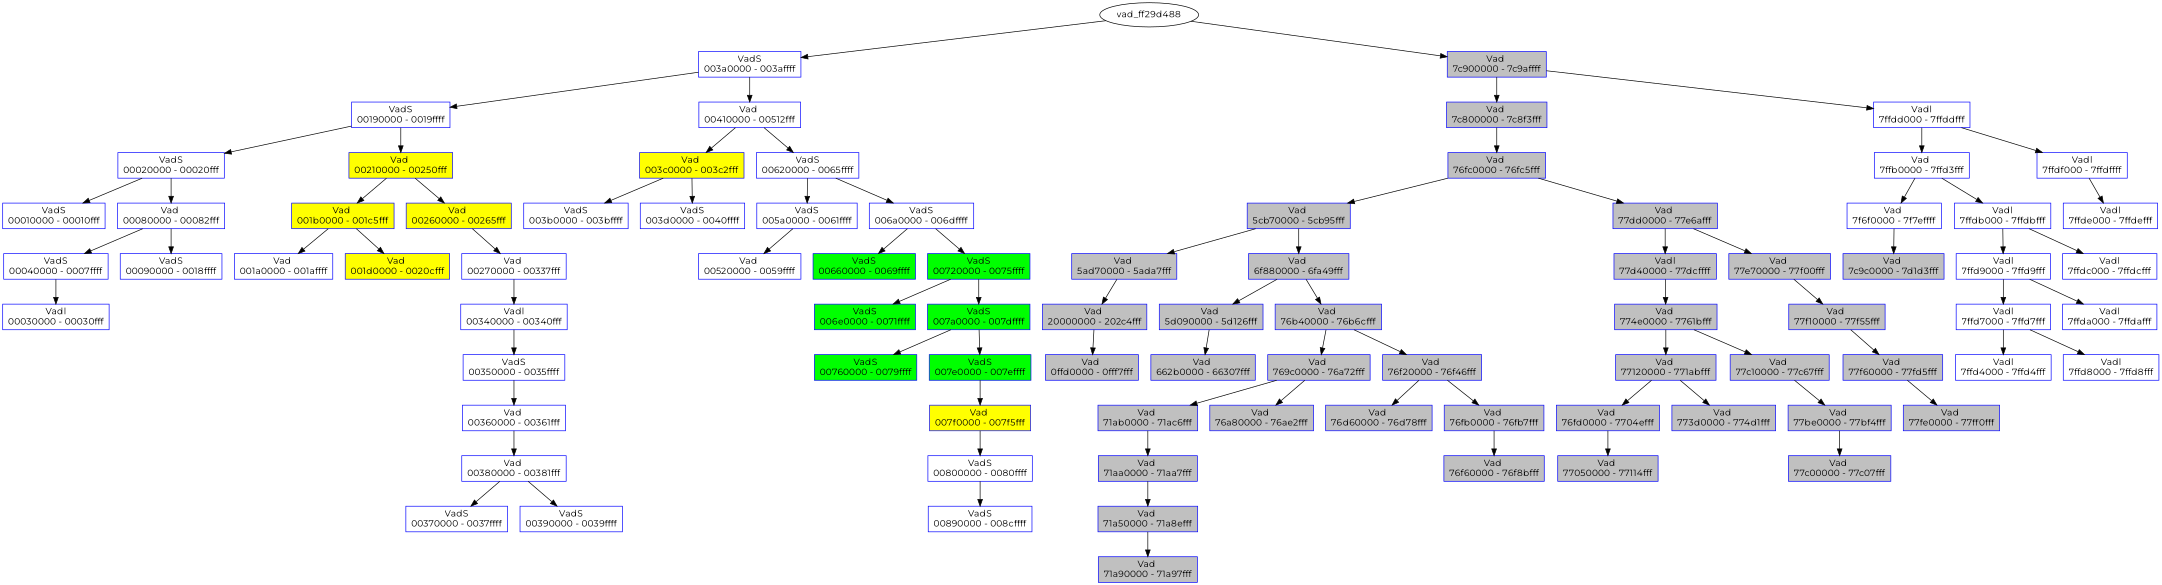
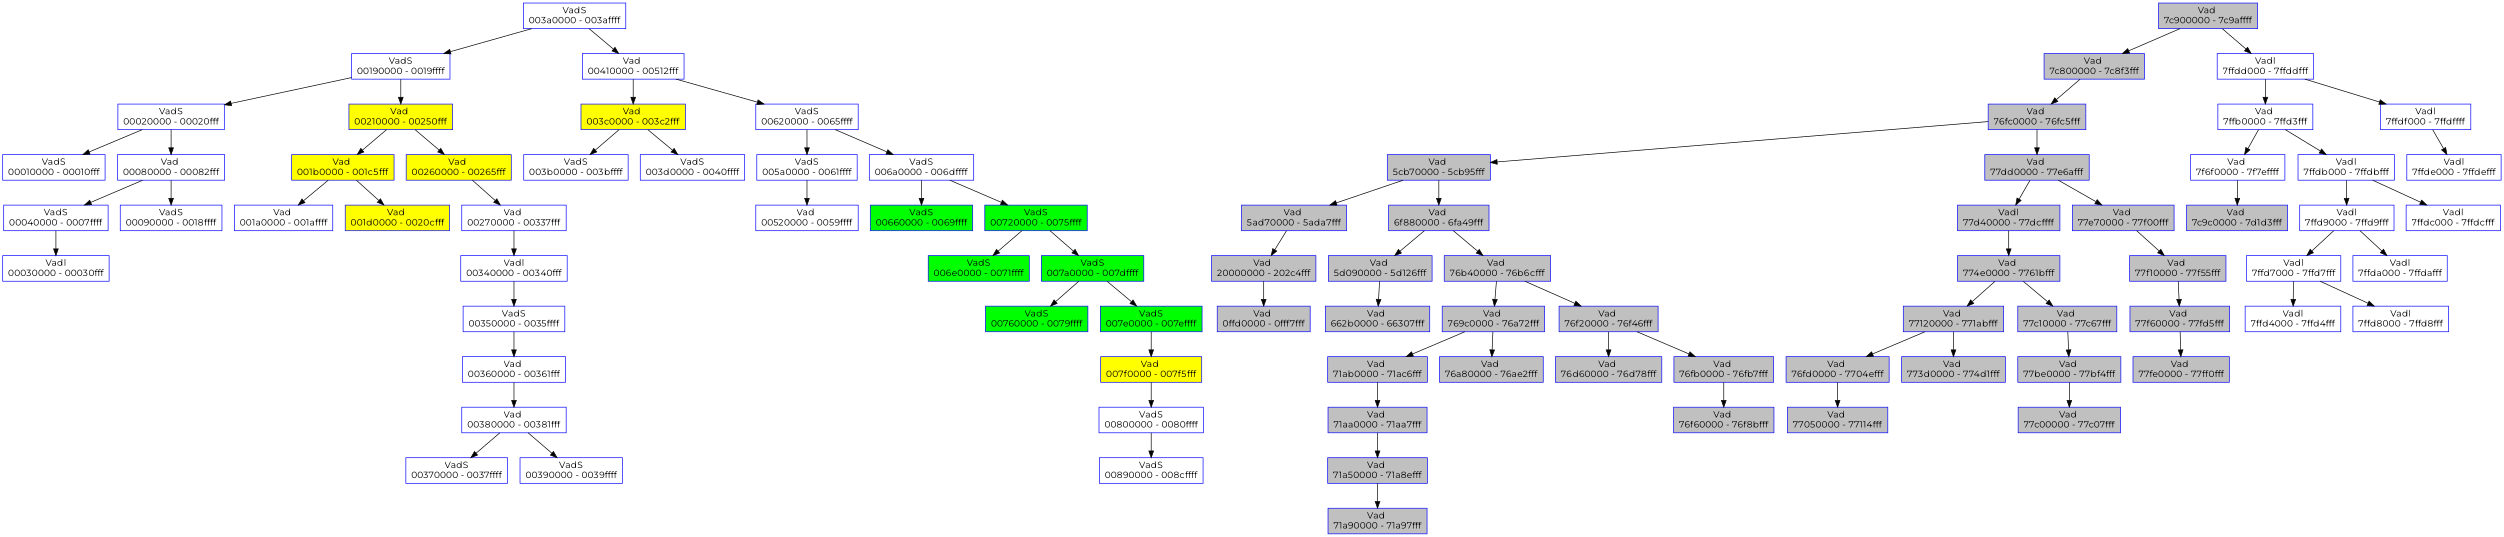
(1149, 15) -> none
